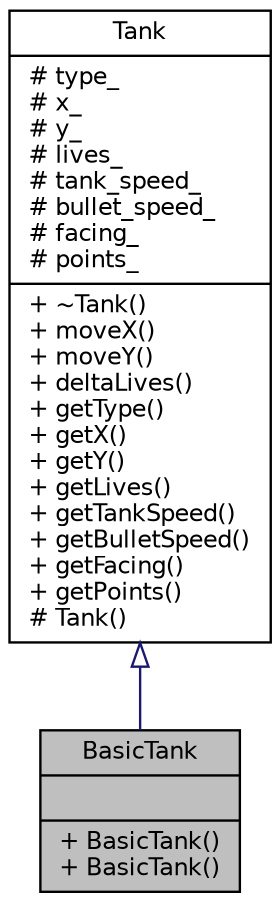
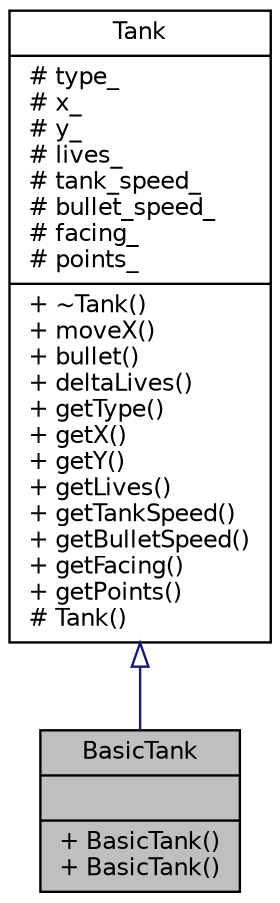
(91, 357) -> (84, 357)
